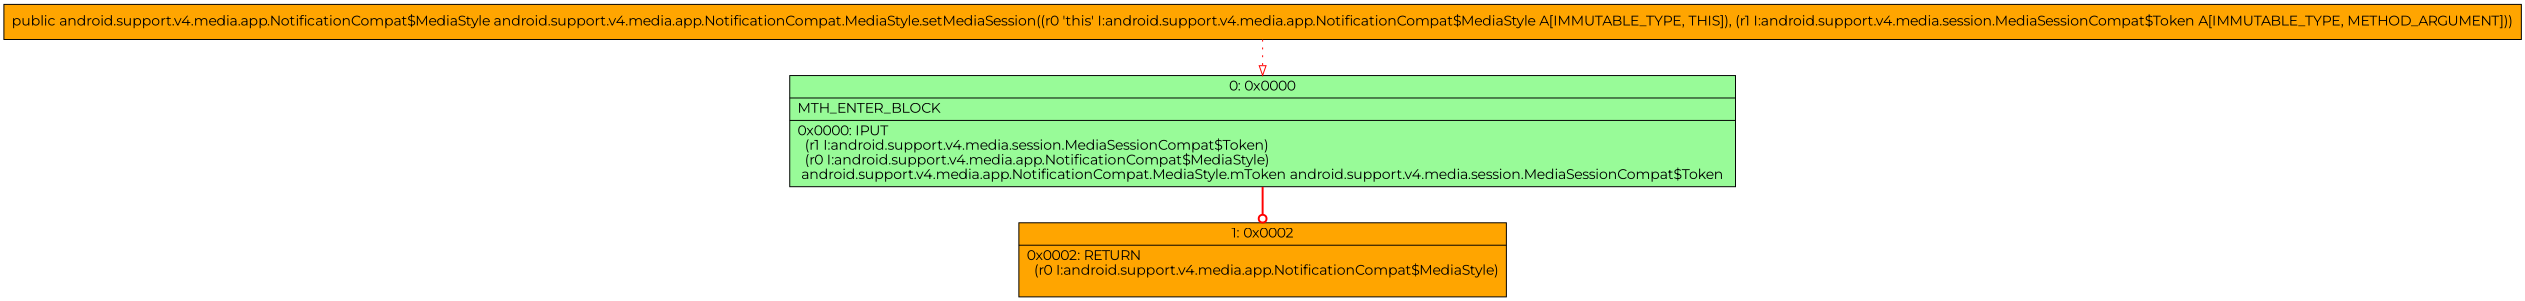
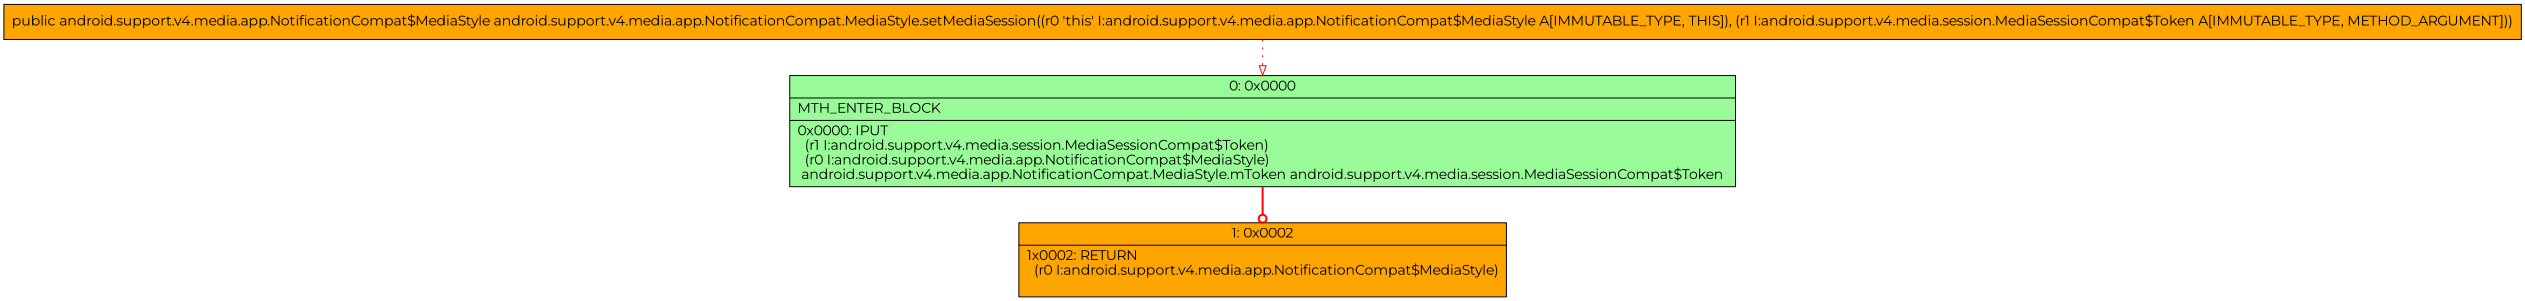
(1088, 256) -> (1086, 256)
